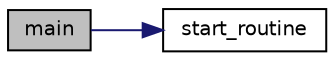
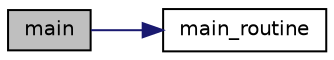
(245, 30) -> (245, 30)
